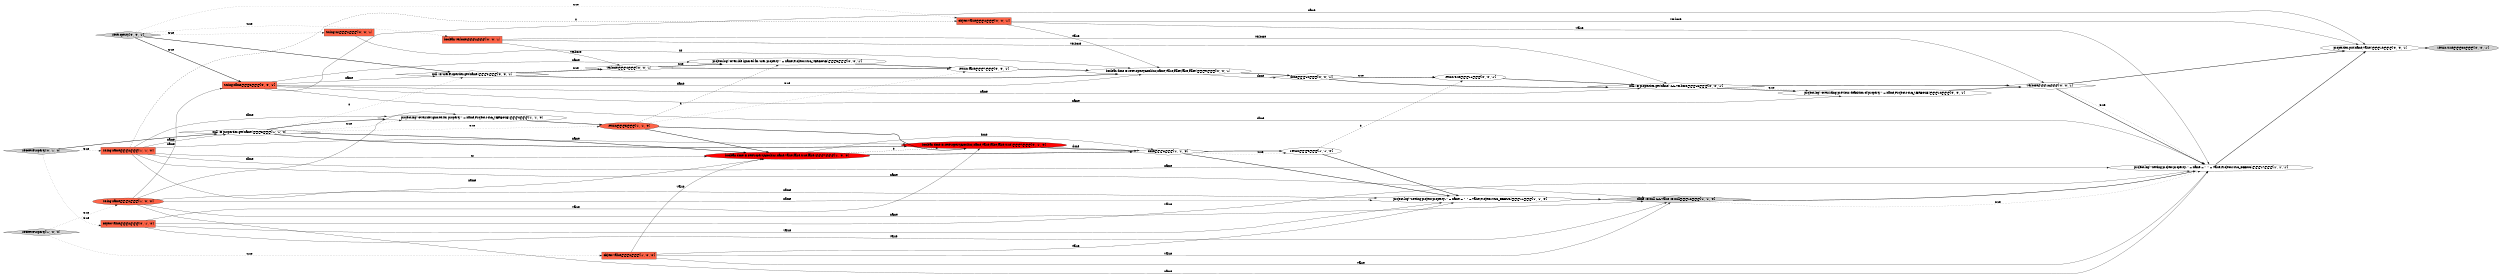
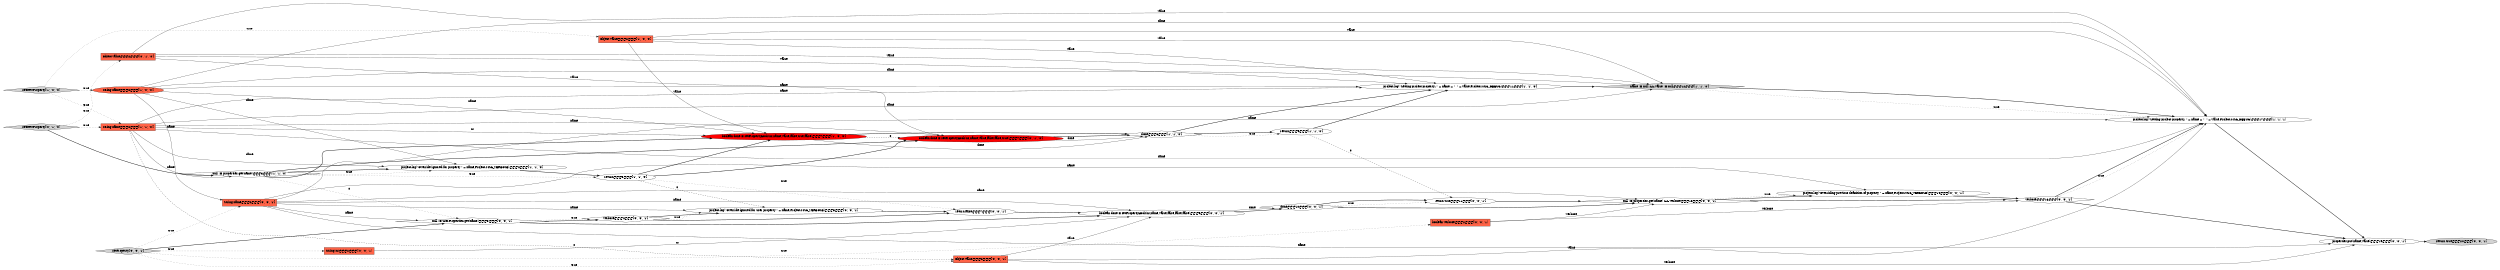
(560, 52) -> none
(187, 59) -> (187, 228)
none -> (85, 107)
(629, 126) -> (626, 177)
